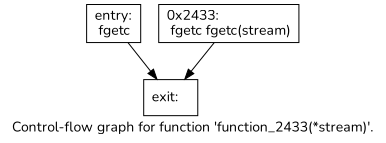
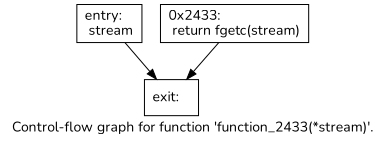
(113, 31) -> (109, 31)
(229, 31) -> (235, 31)
